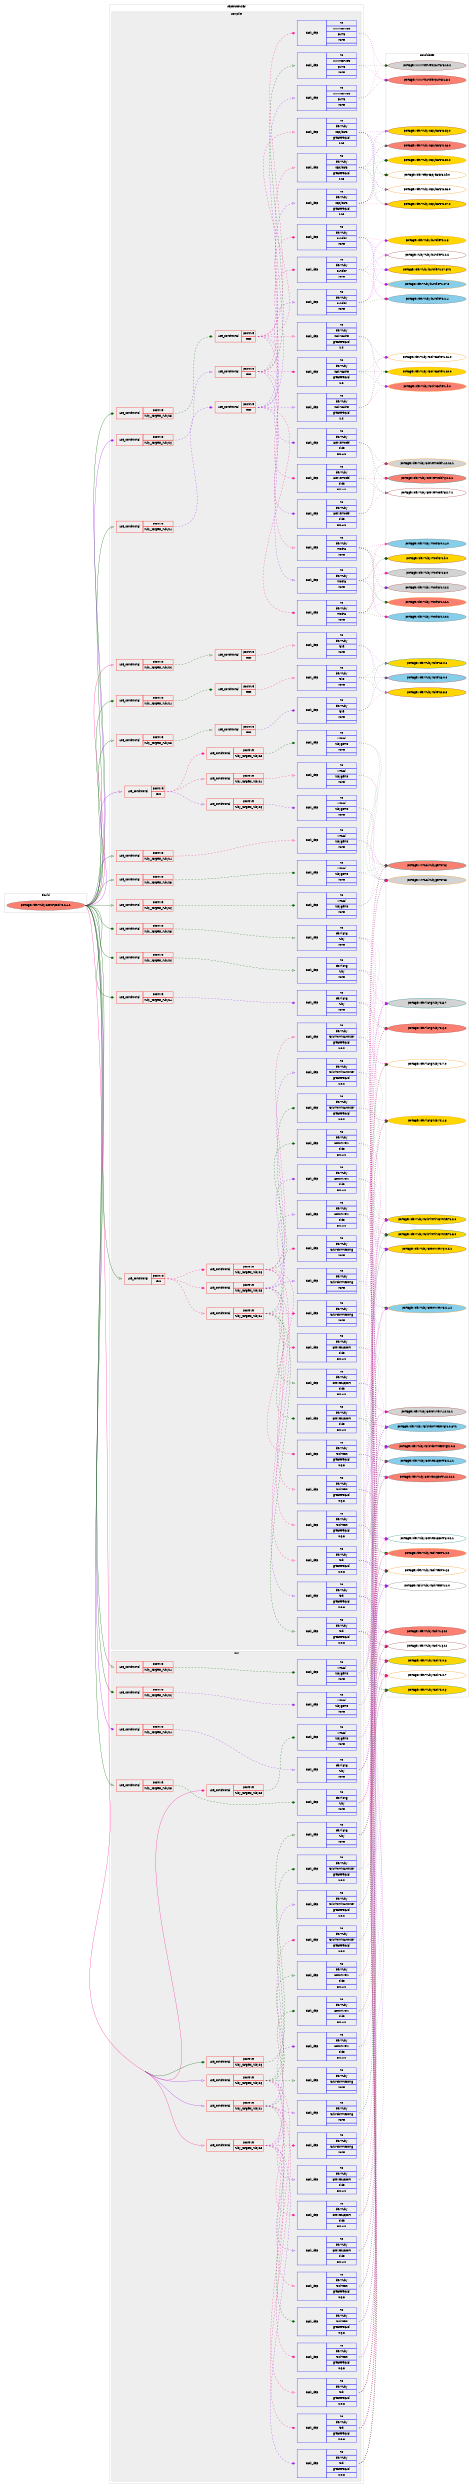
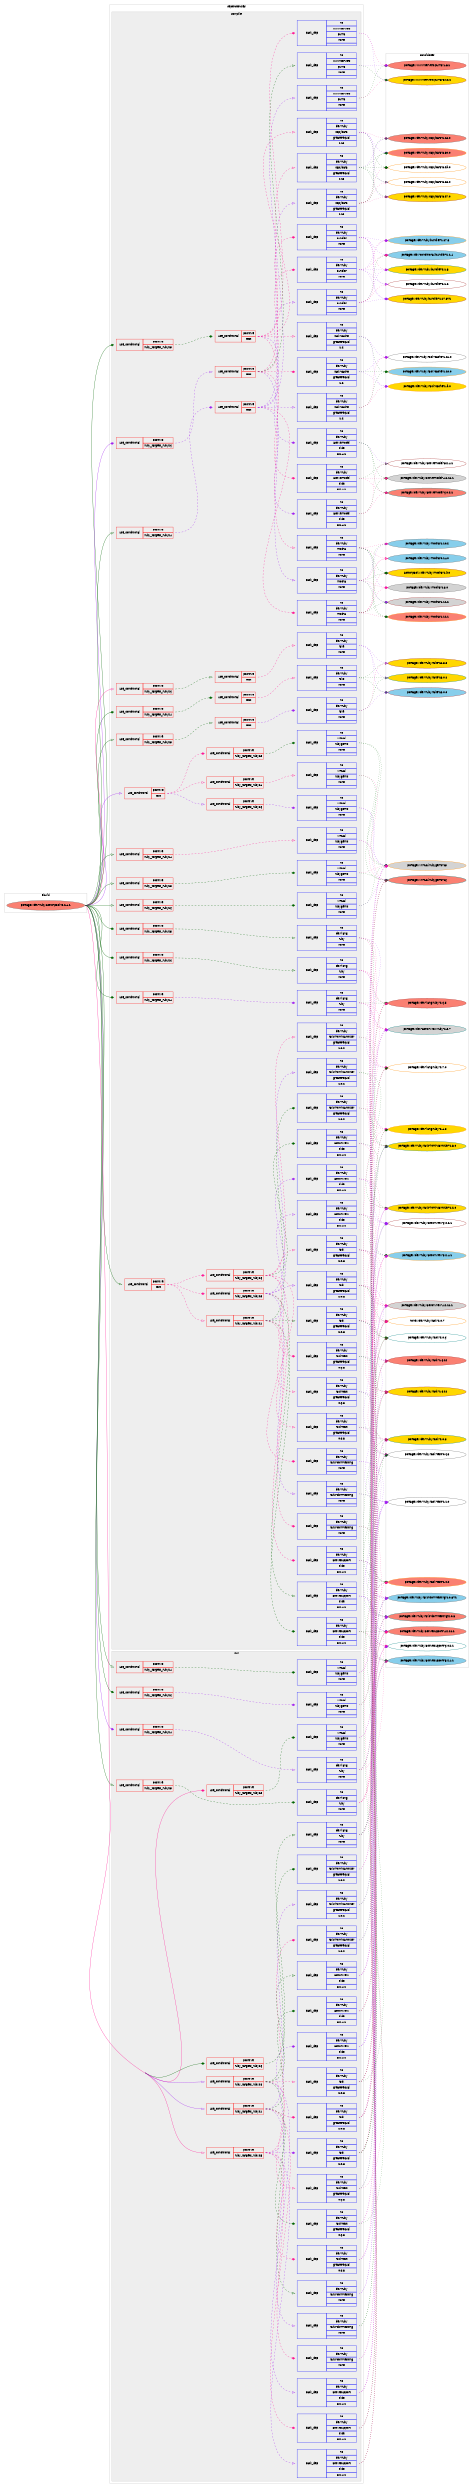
(427, 66) -> (427, 80)
(427, 80) -> (427, 66)
(427, 131) -> none
(427, 160) -> (427, 153)
(427, 175) -> (427, 168)
(427, 240) -> (427, 270)
(427, 255) -> (427, 284)
(427, 299) -> (427, 255)
(427, 357) -> (427, 357)
(427, 372) -> (427, 372)
(427, 386) -> (427, 386)
(427, 464) -> (427, 478)
(427, 493) -> (427, 464)
(427, 558) -> (427, 573)
(427, 1003) -> (427, 1029)
(427, 1249) -> (427, 1223)
(427, 1571) -> (427, 1455)
(427, 1586) -> (427, 1502)
(427, 1646) -> (427, 1392)
(427, 1675) -> (427, 1321)
(427, 1690) -> (427, 1338)
